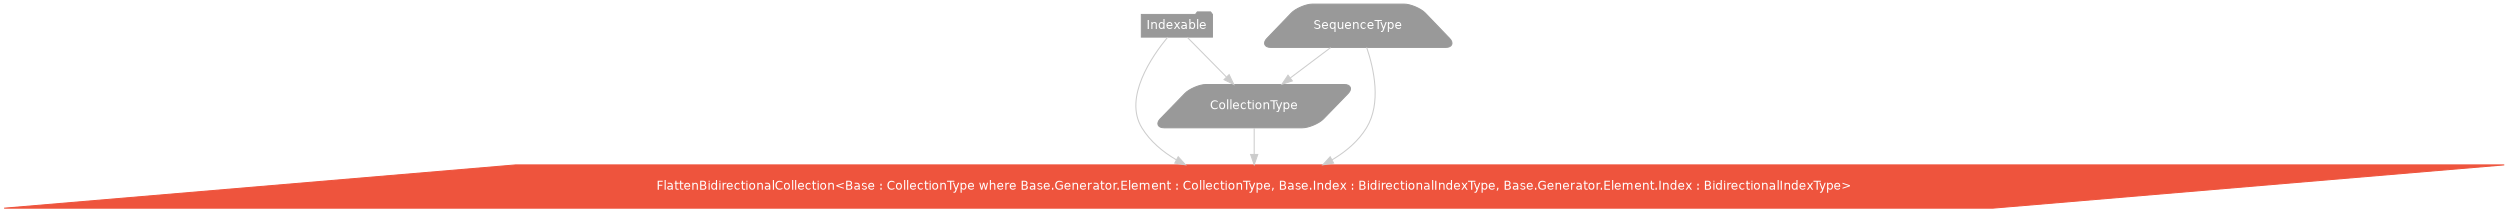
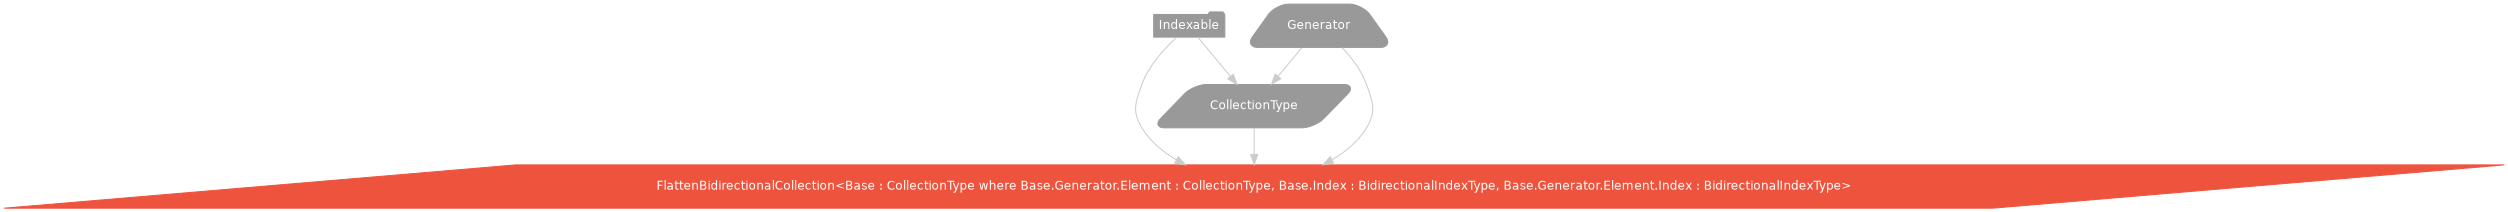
(1358, 26) -> (1319, 26)
